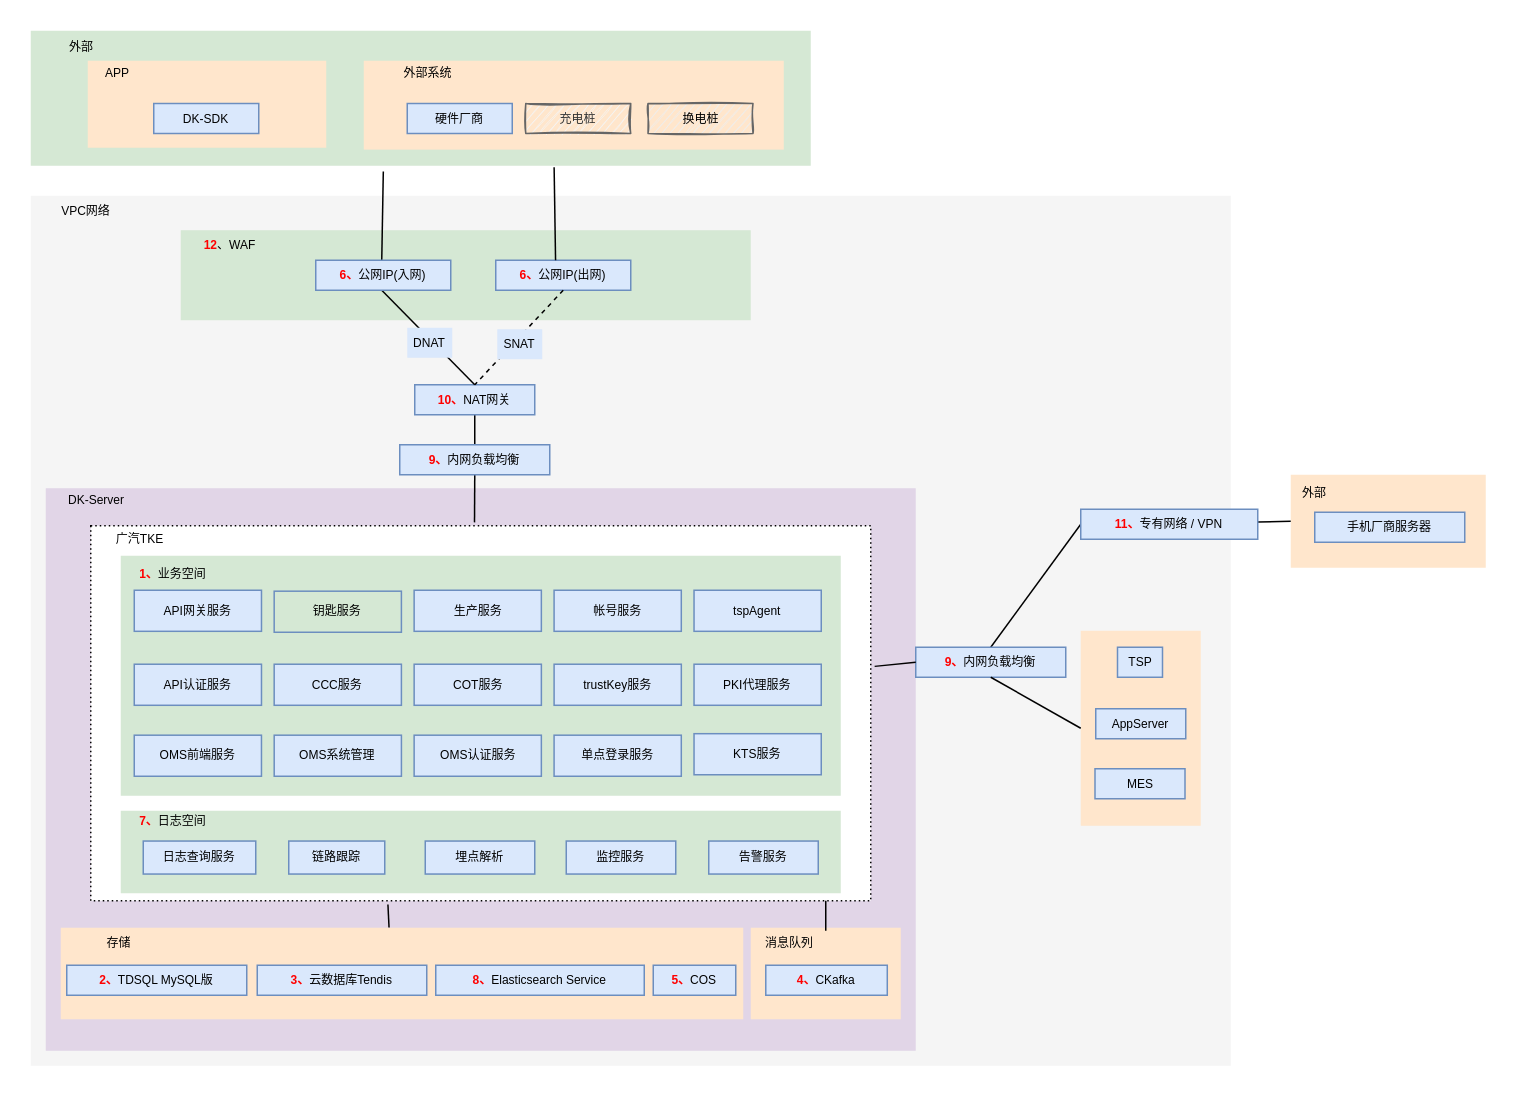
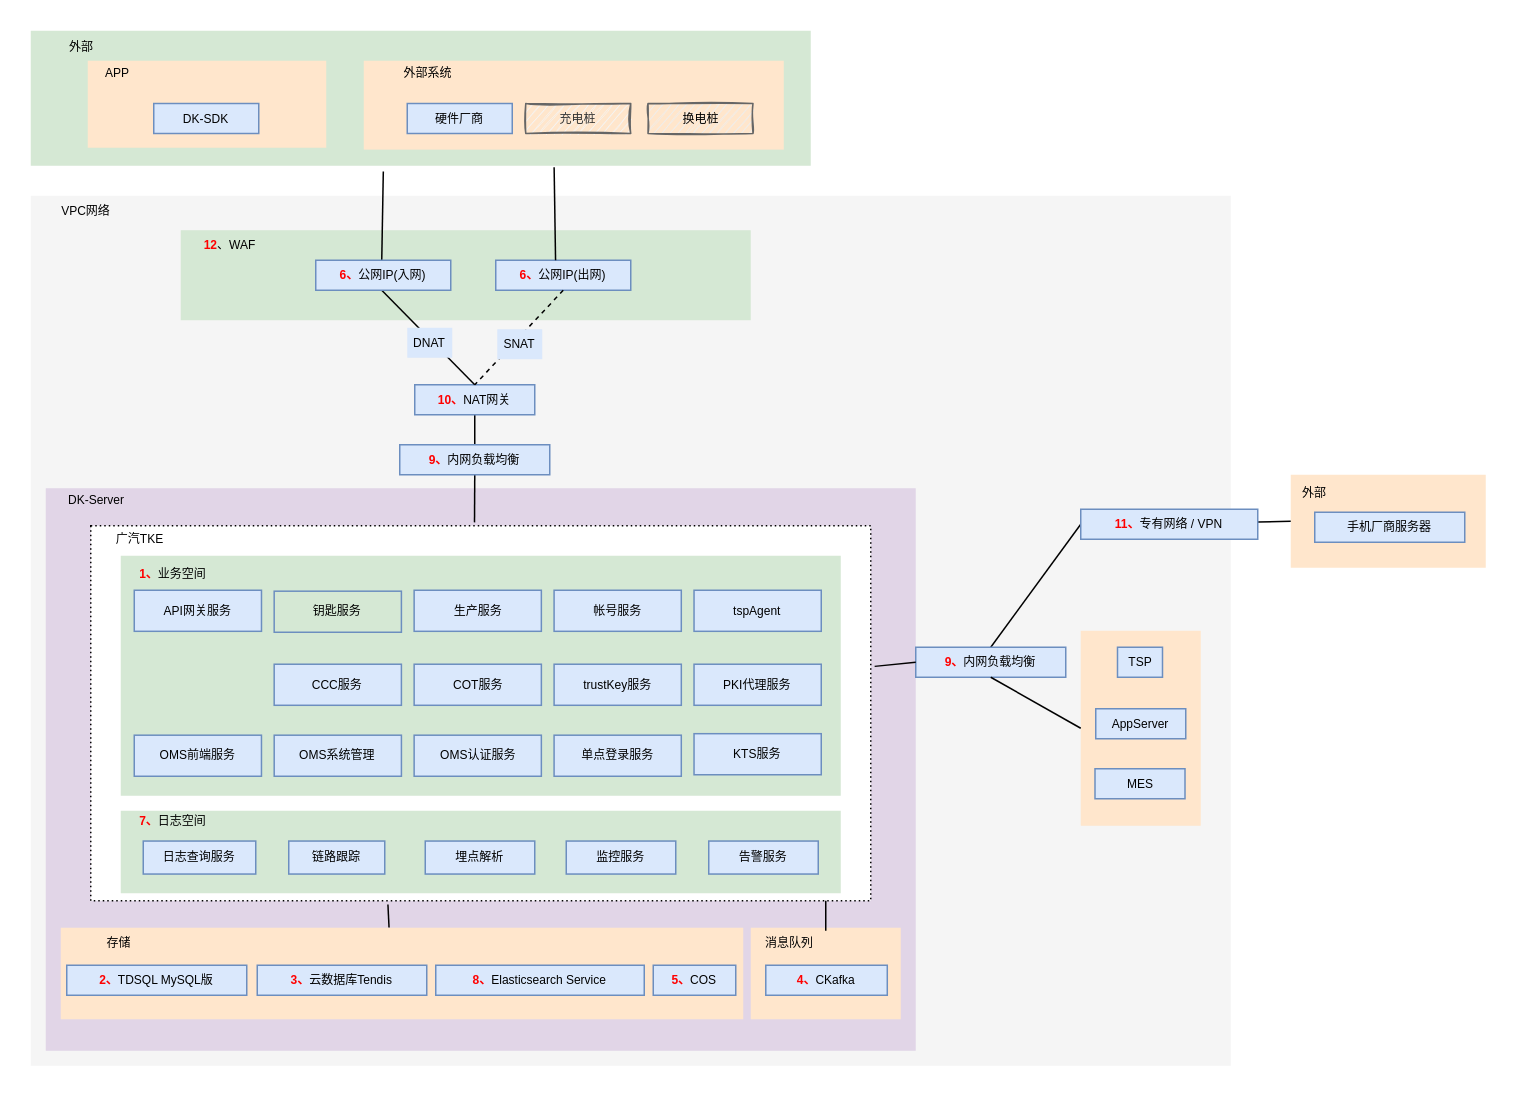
(198, 685) -> none
